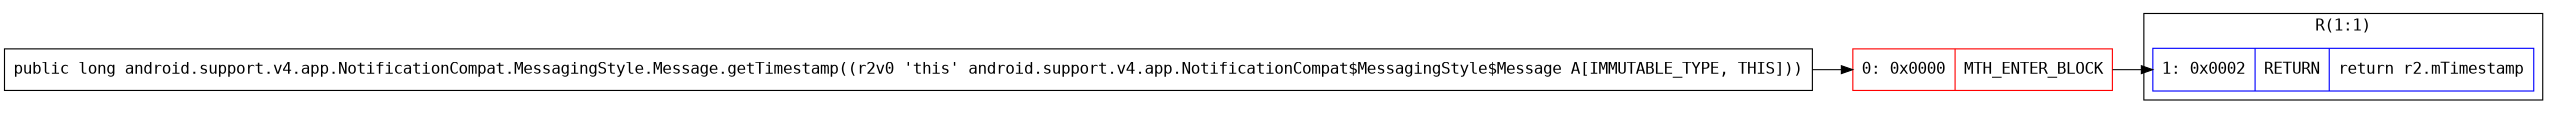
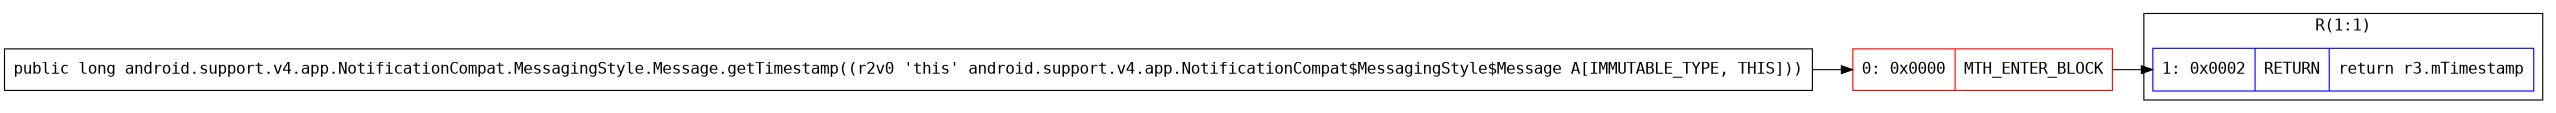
(2431, 69) -> (2431, 69)
